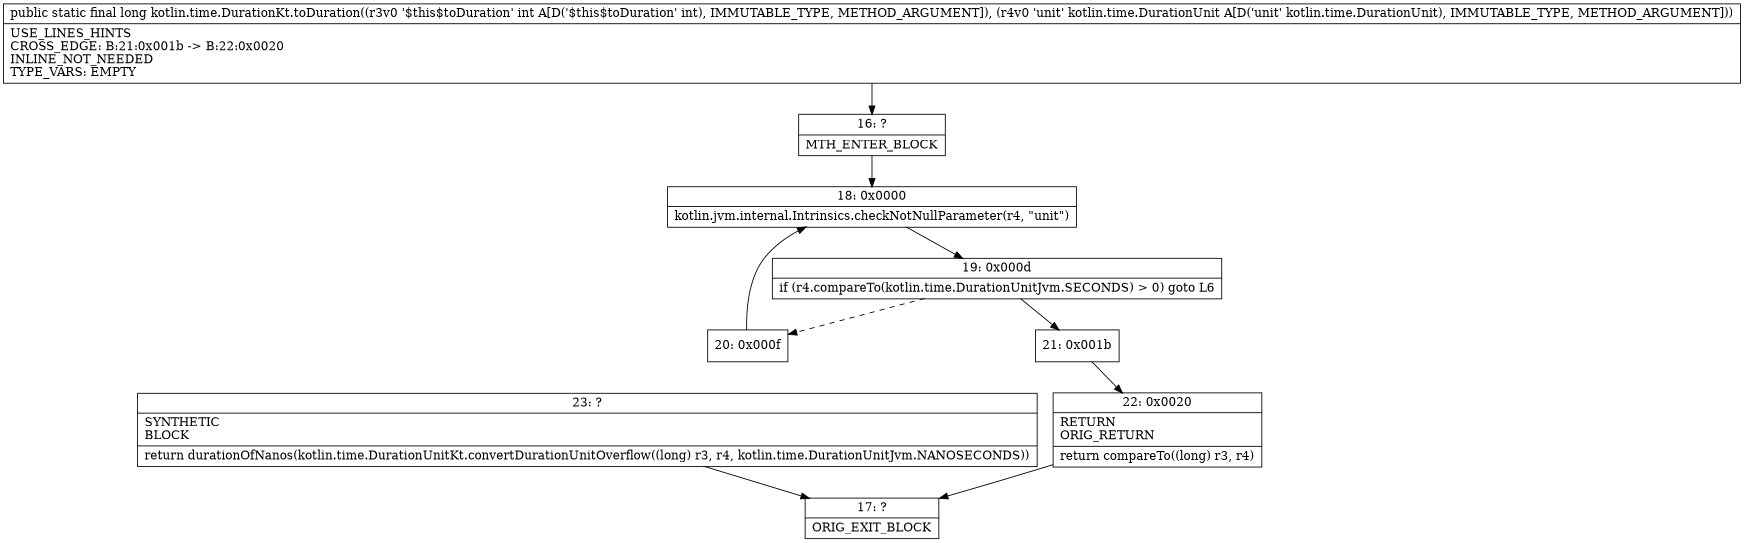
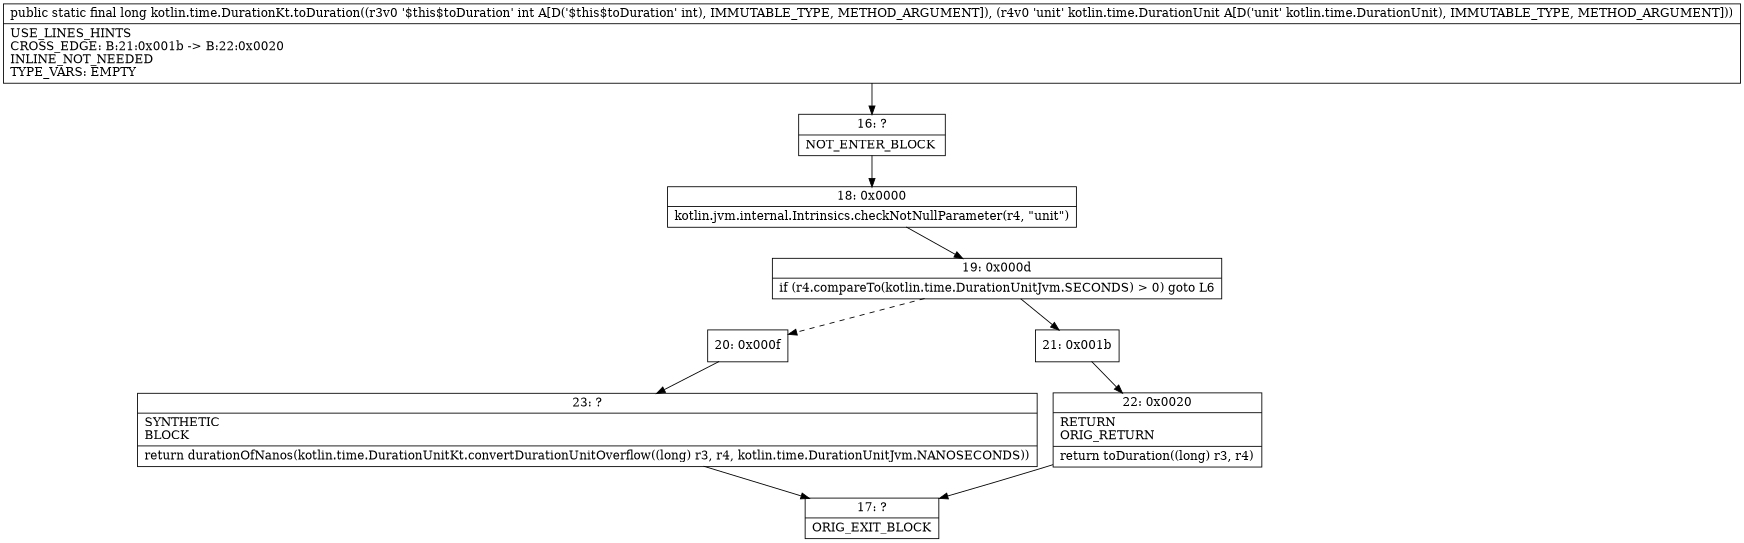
(872, 145) -> (871, 145)
(756, 272) -> (692, 376)
(1157, 456) -> (1157, 456)
